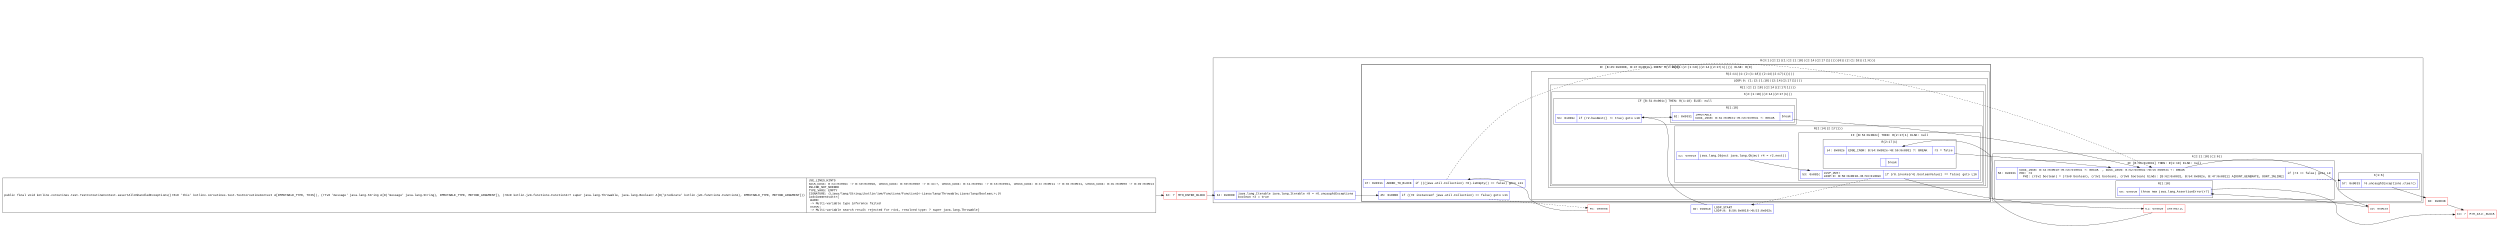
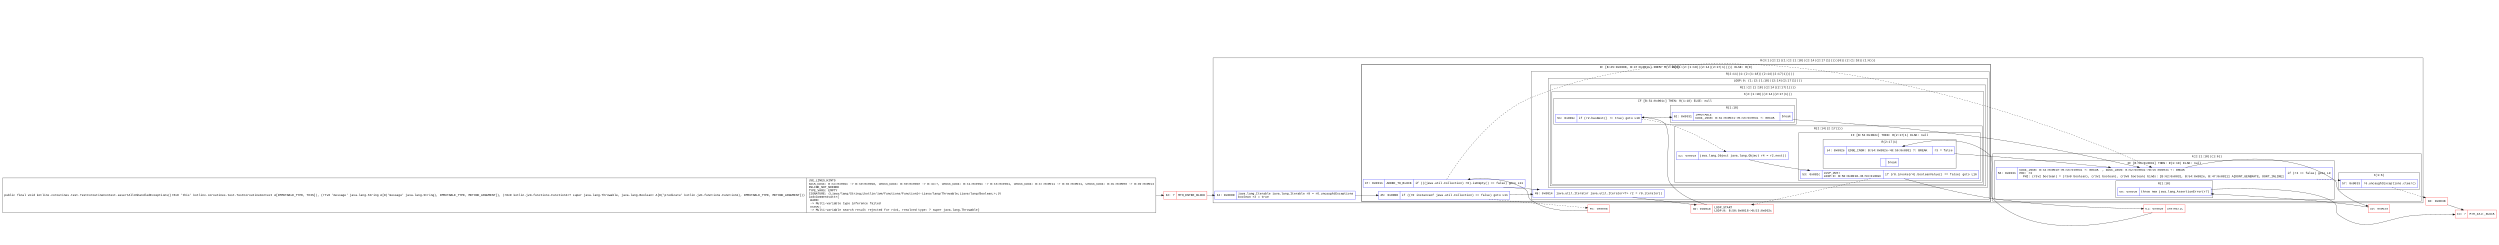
none -> (1685, 130)
(2408, 192) -> (2408, 192)
none -> (1599, 194)
(1732, 209) -> (1732, 209)
